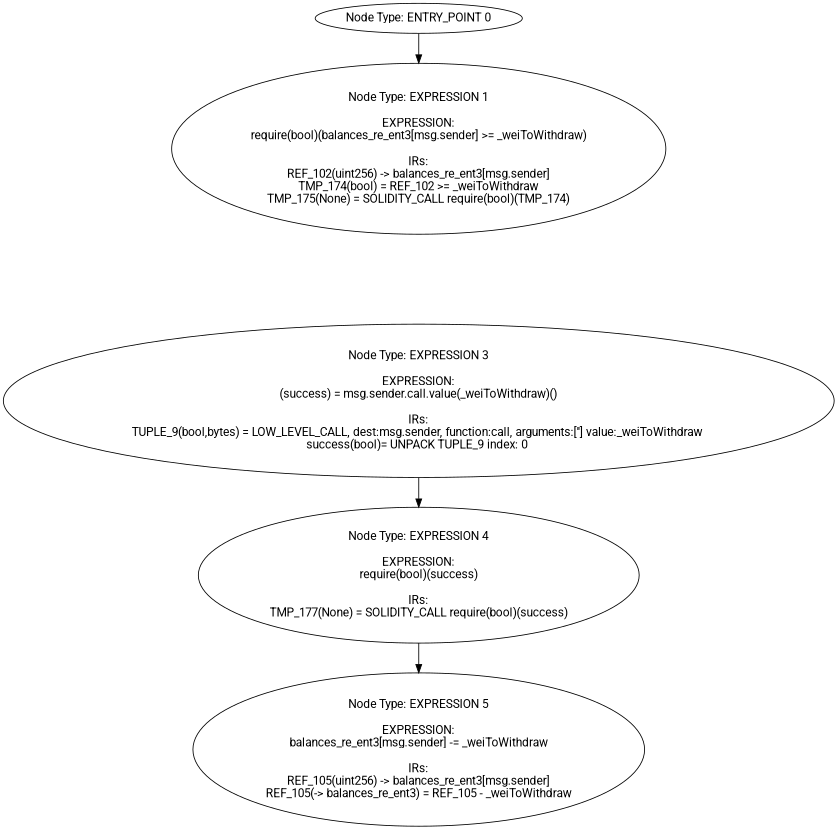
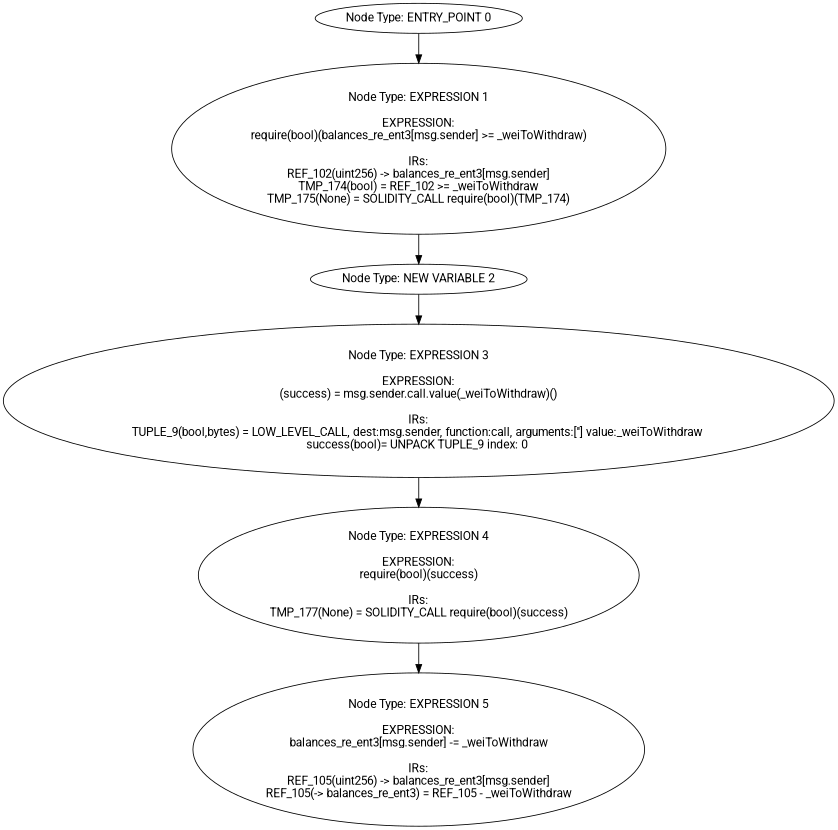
none -> (419, 279)
